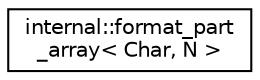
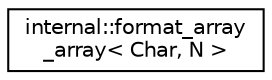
(130, 40) -> (136, 40)
